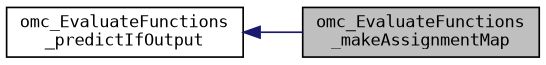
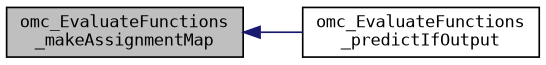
(282, 32) -> (282, 32)
